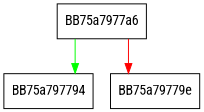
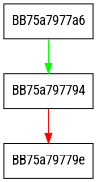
(128, 51) -> (48, 121)
